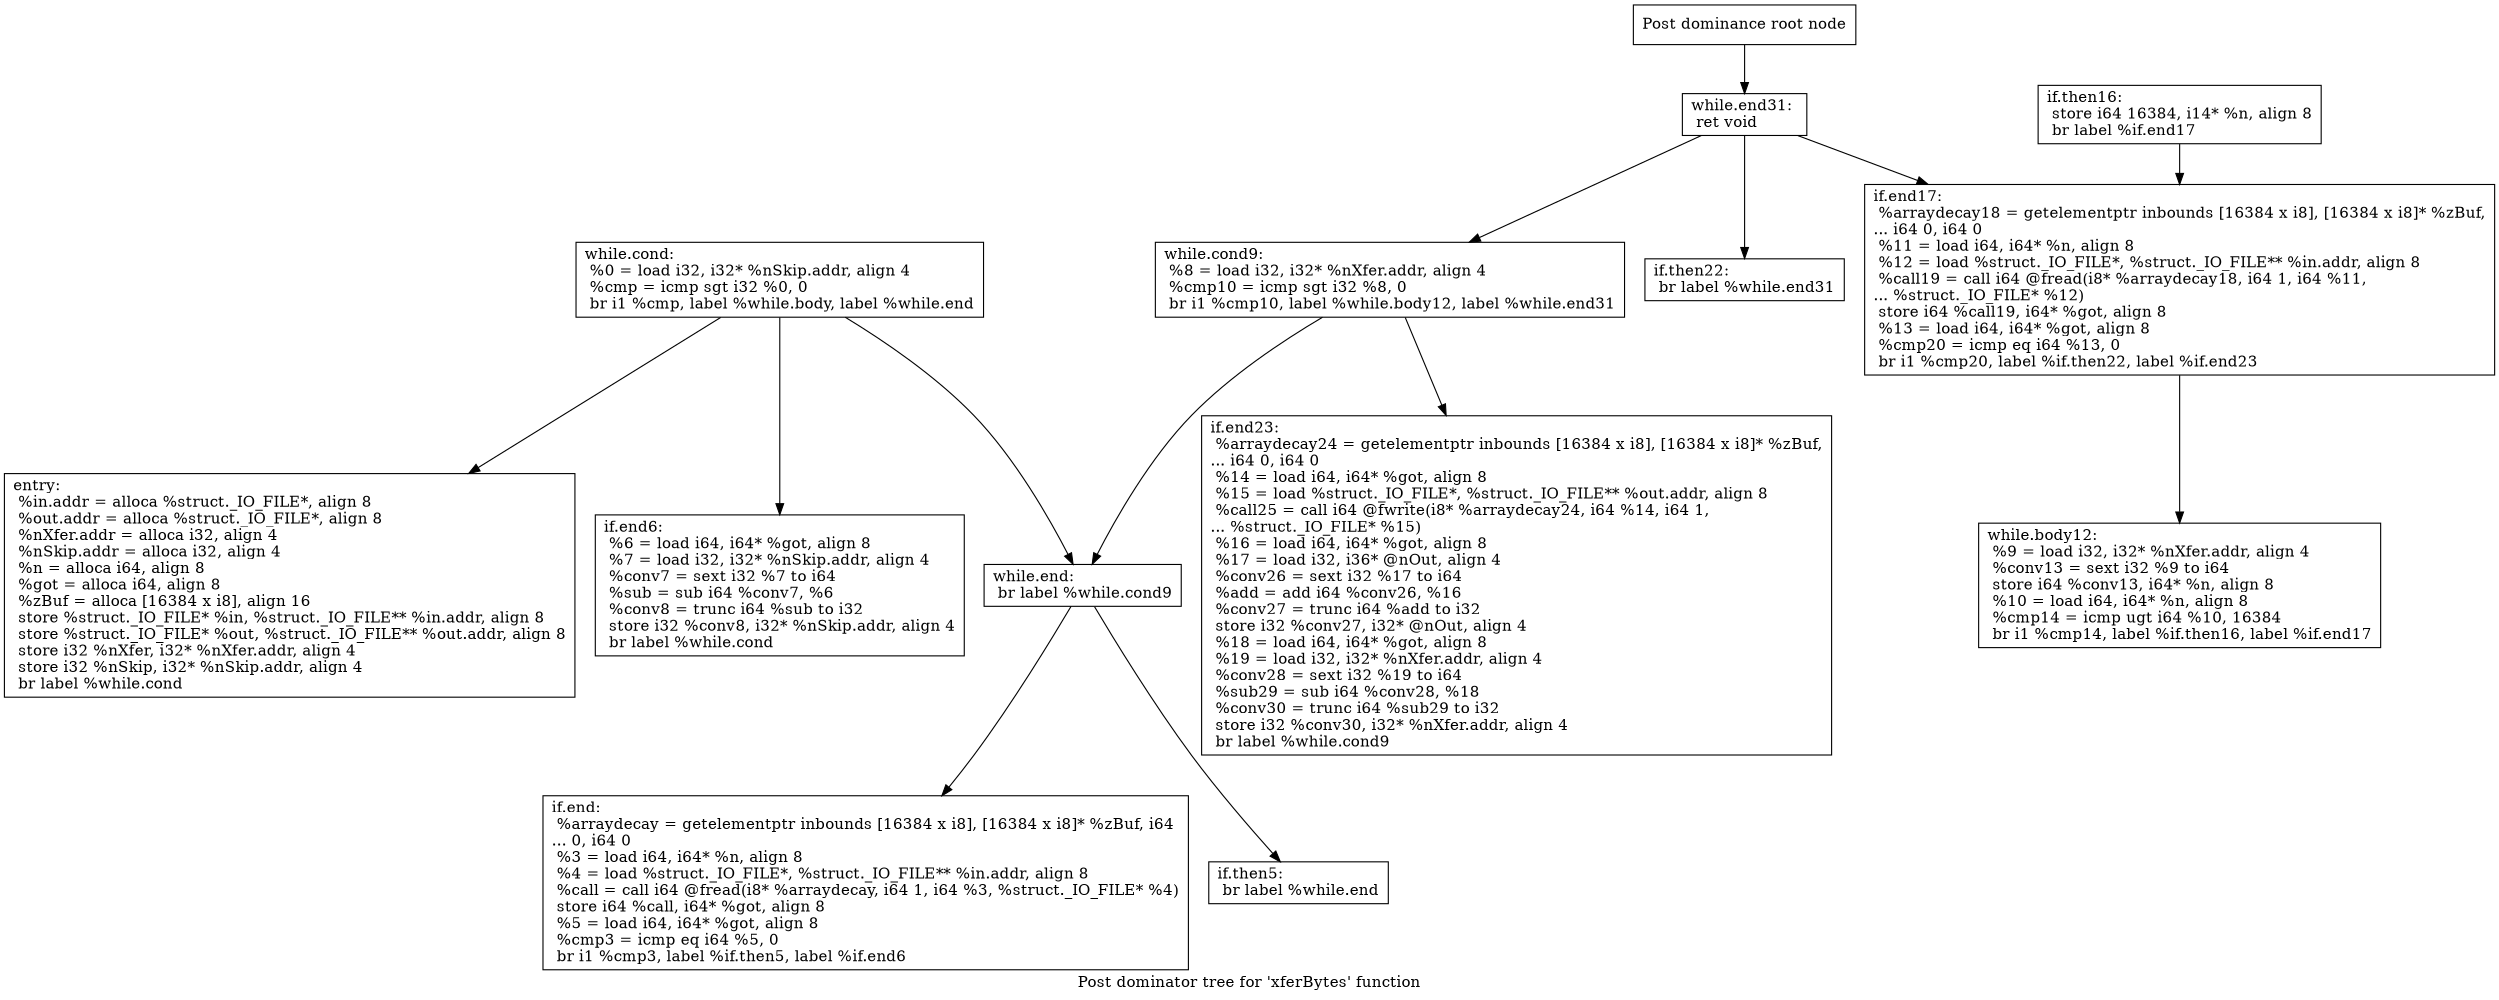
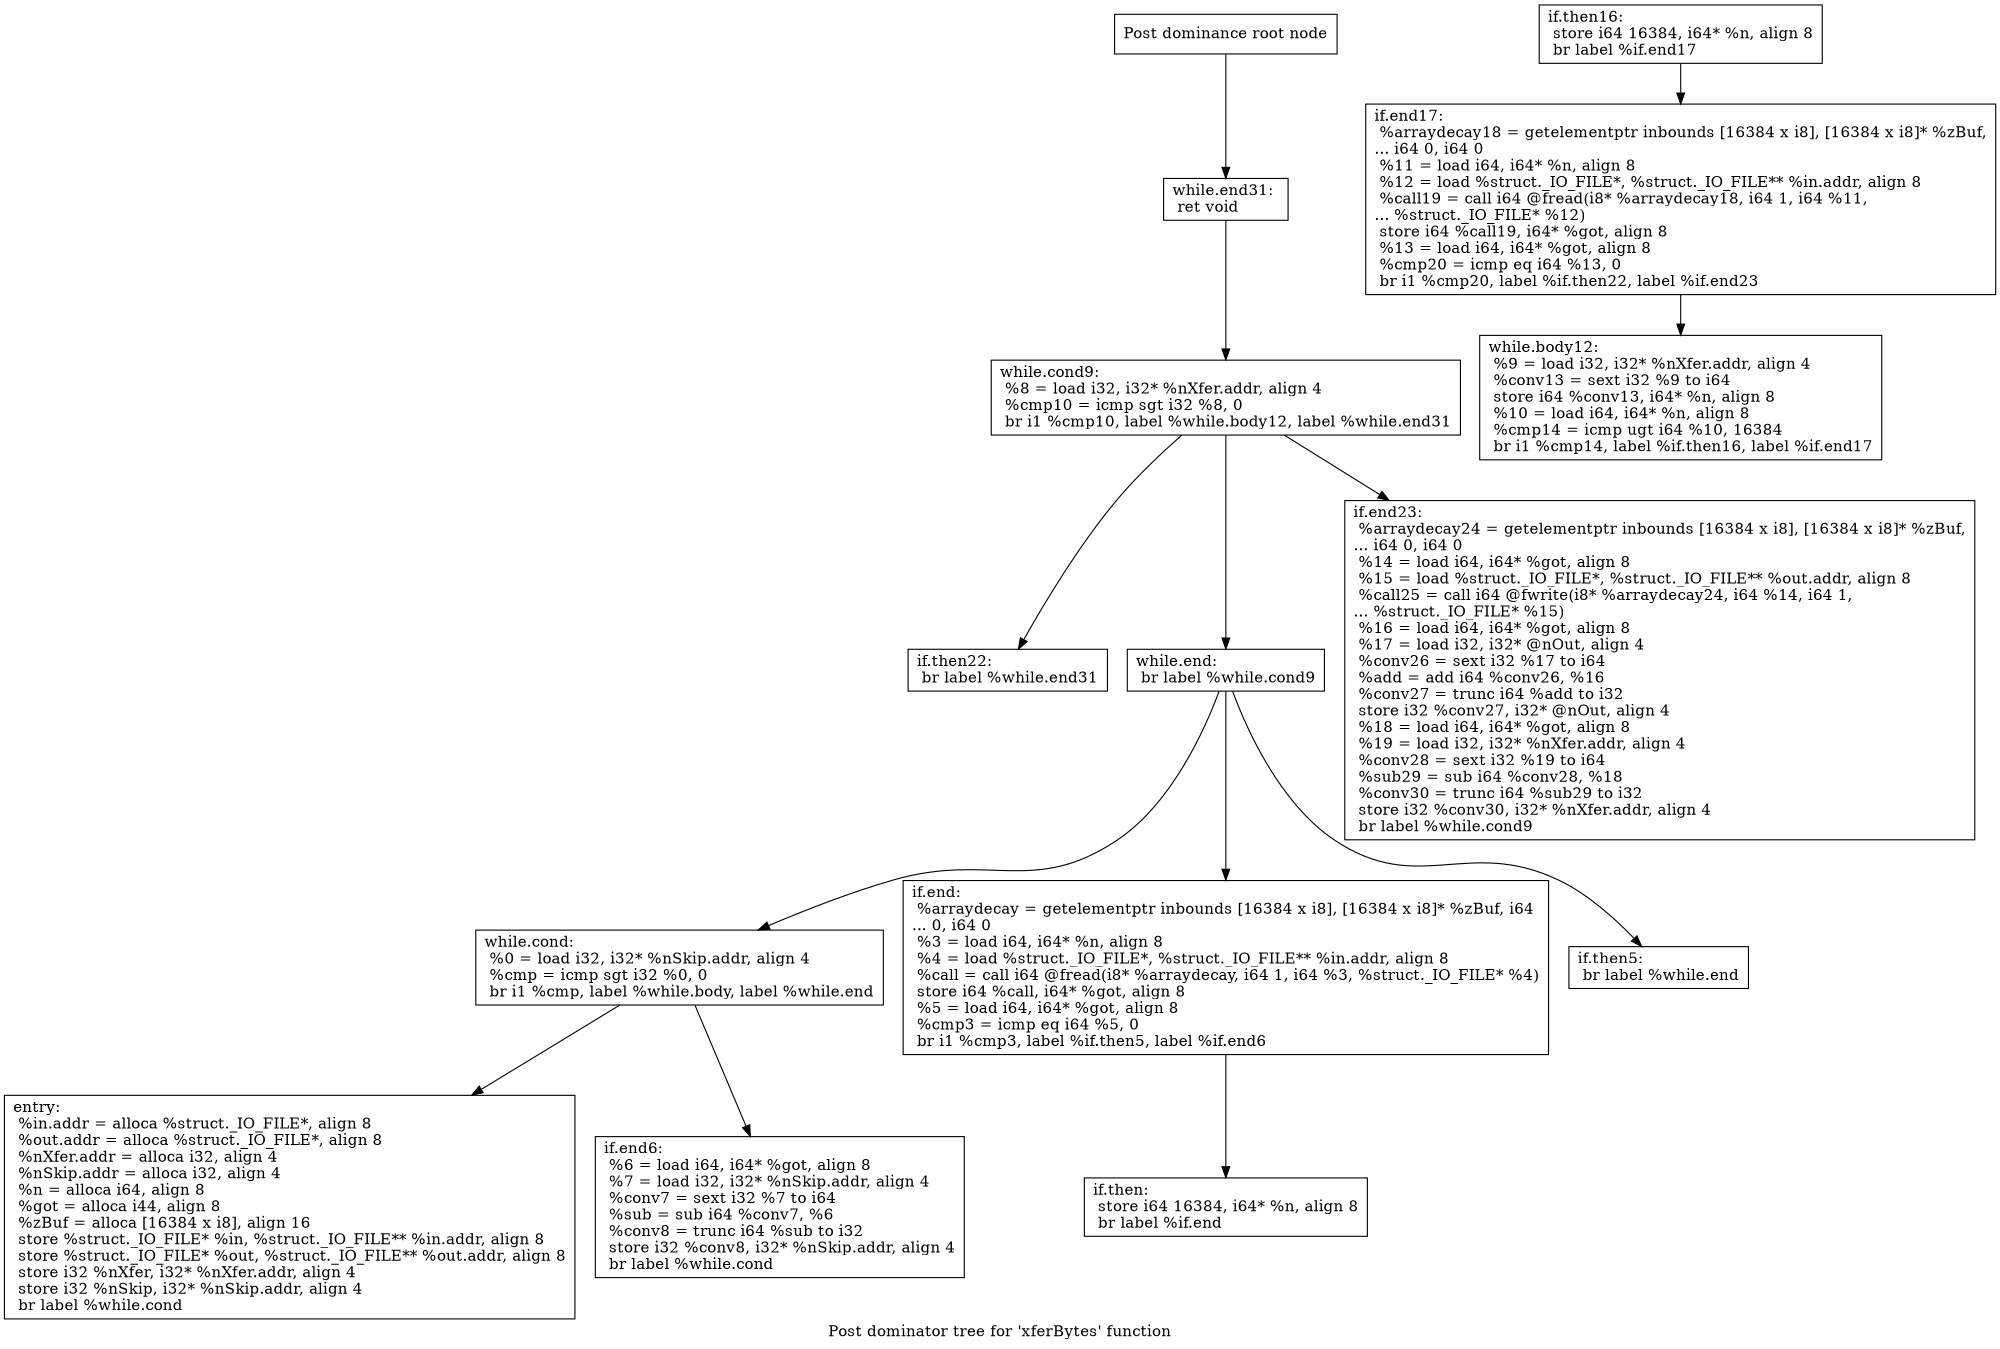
(2180, 114) -> (1681, 34)
(1858, 158) -> none
(1745, 191) -> (1093, 530)
(976, 418) -> (1033, 870)
(1356, 560) -> (1500, 645)
(117, 585) -> (117, 1207)
none -> (1226, 1207)
